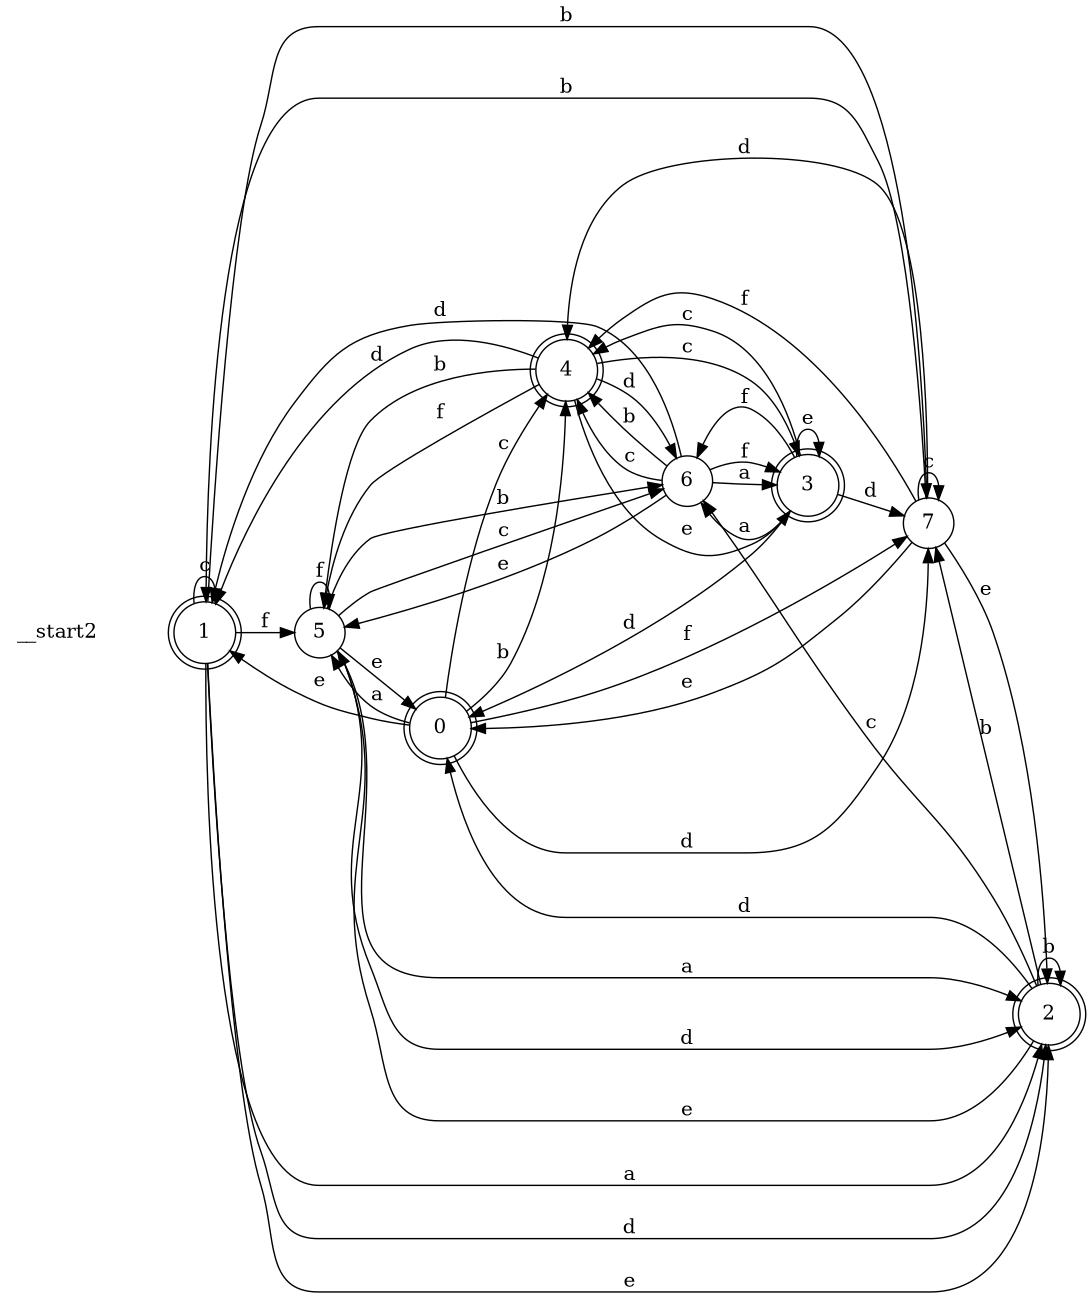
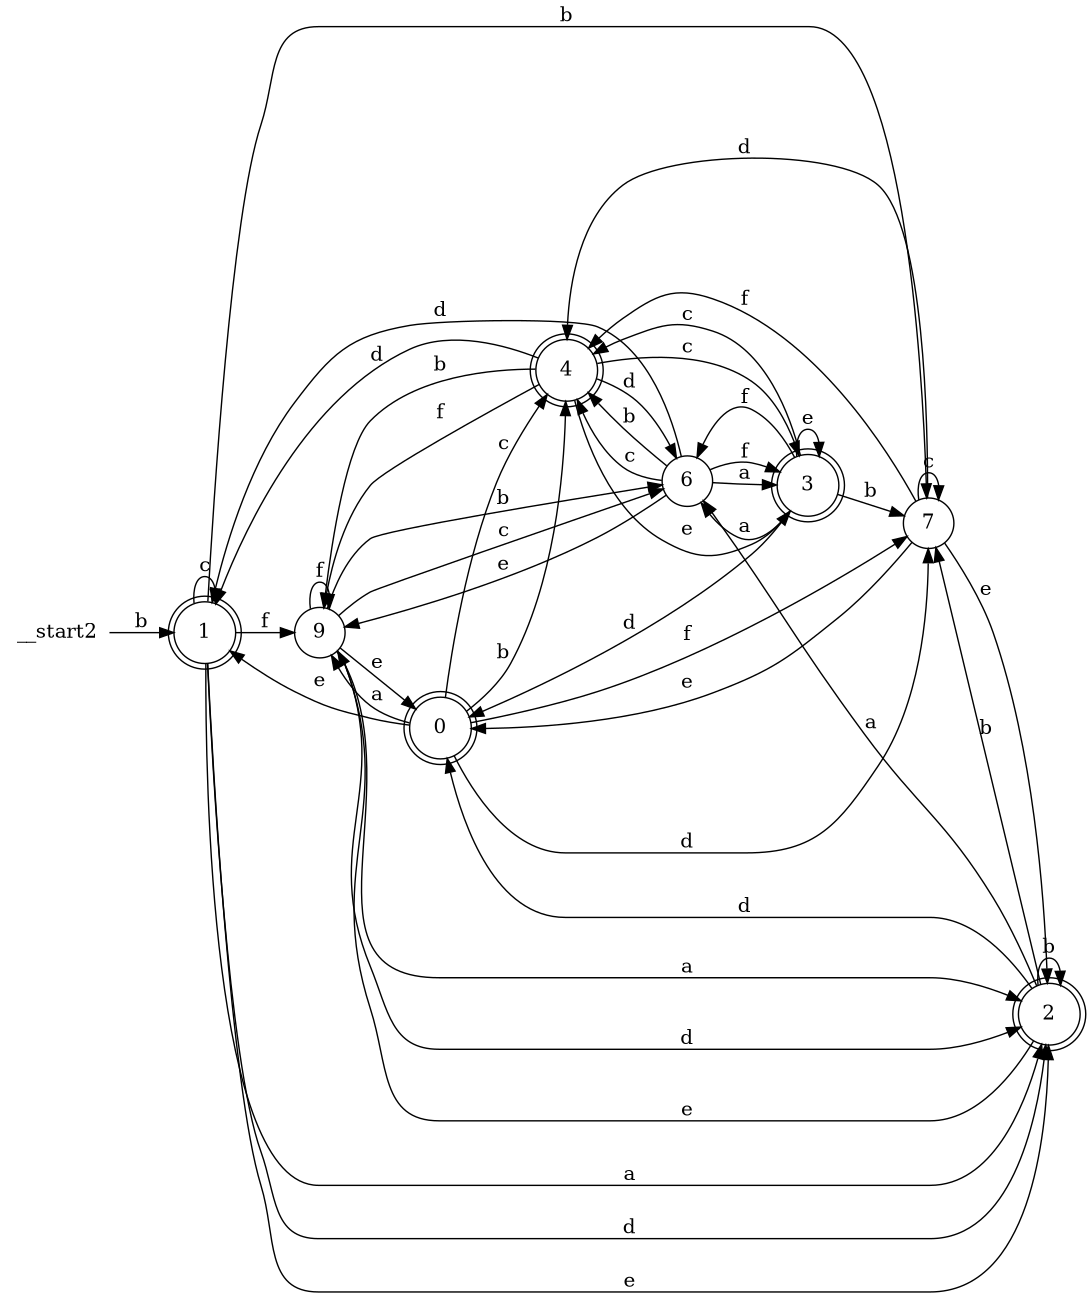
(523, 98) -> (134, 633)
(871, 492) -> (871, 492)
(320, 633) -> (320, 633)
(871, 723) -> (871, 723)
